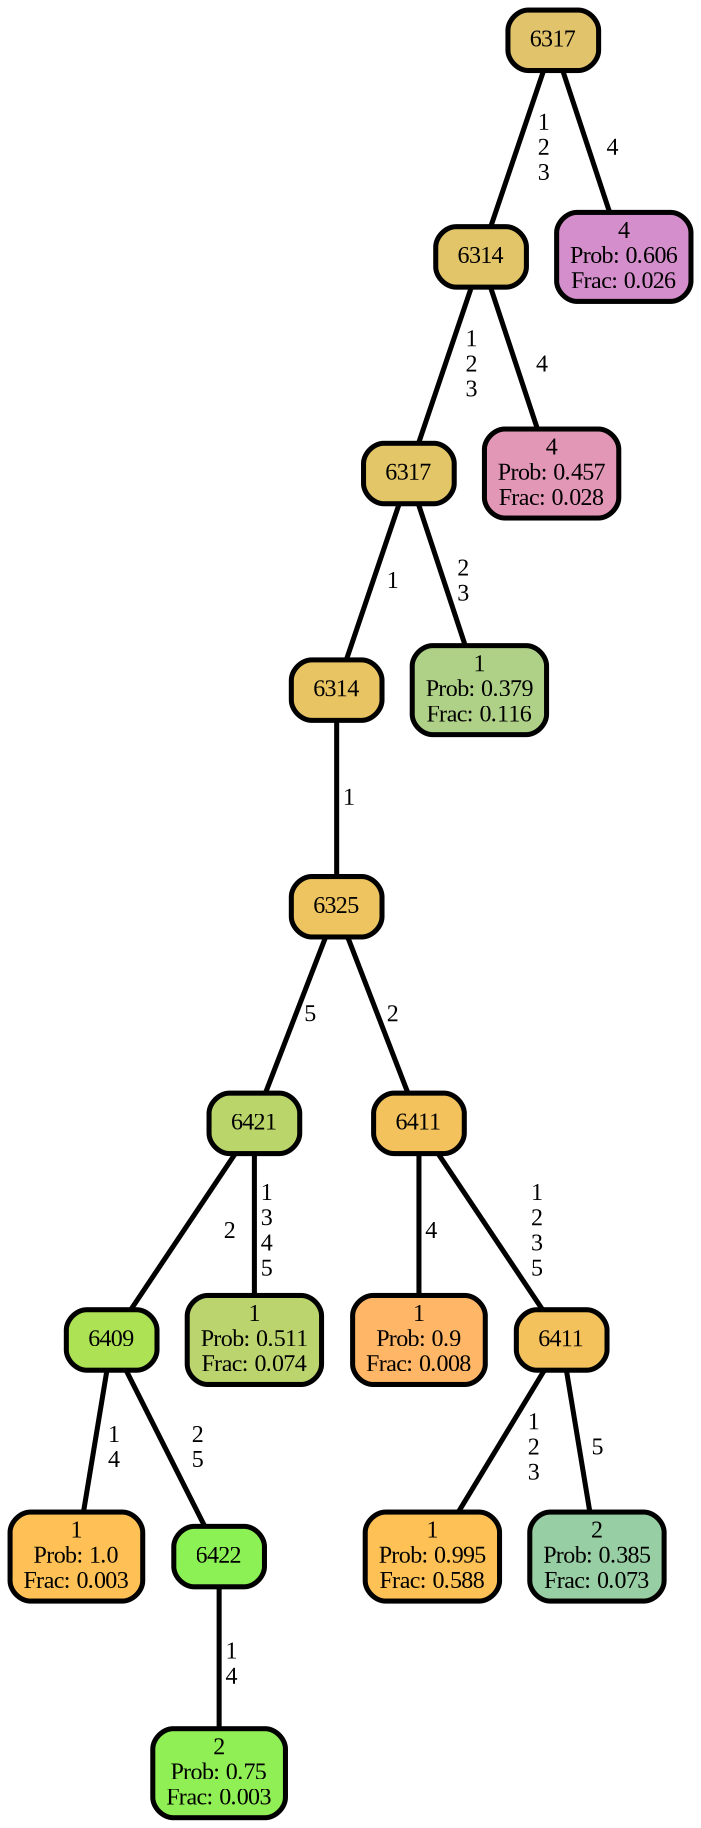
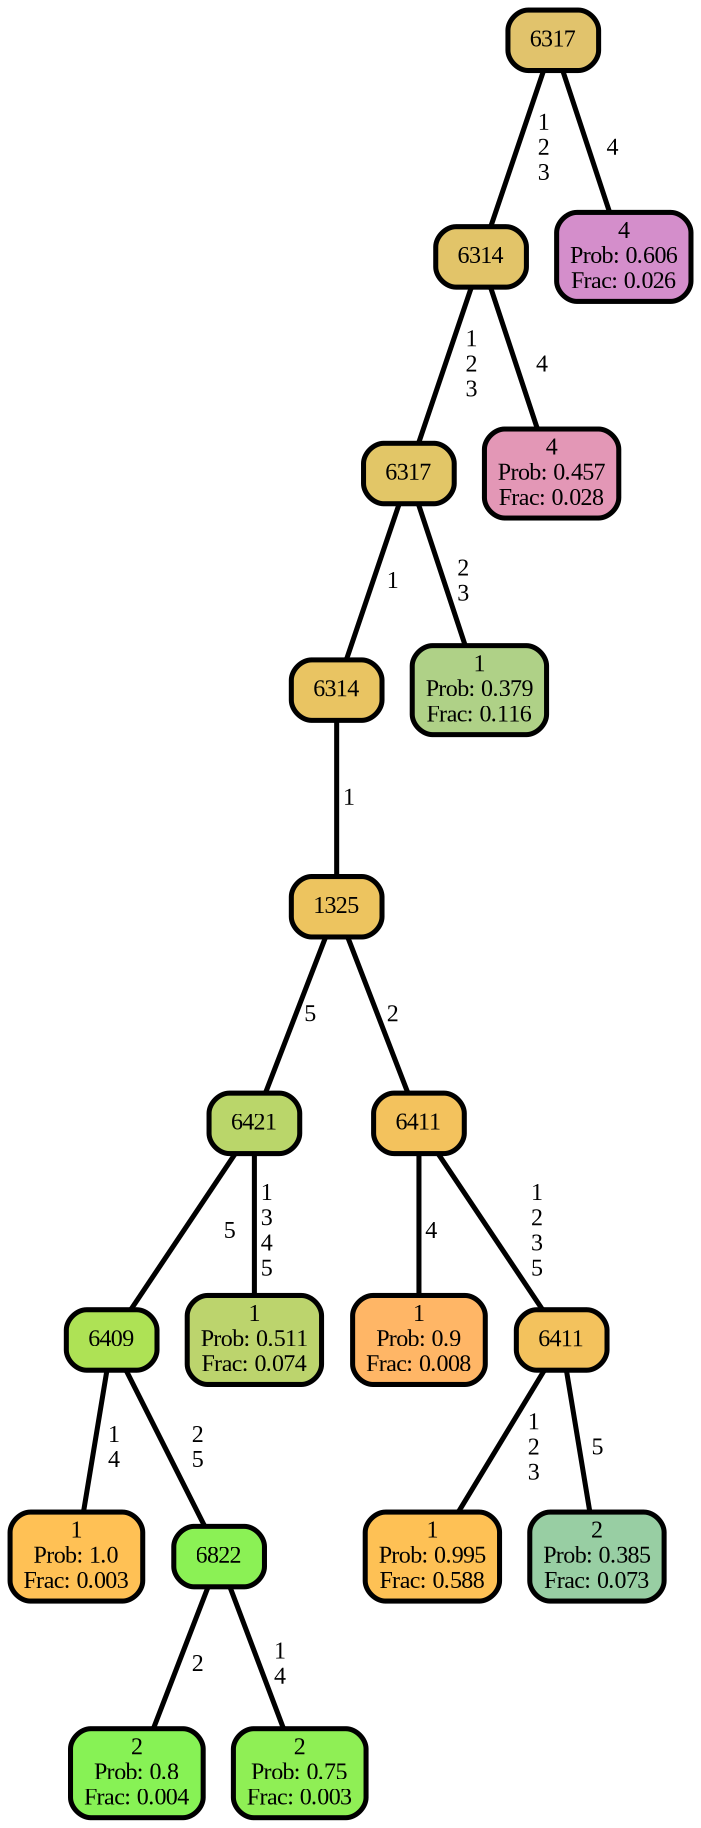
(337, 907) -> (337, 907)
(227, 1232) -> (227, 1232)
(219, 1557) -> (219, 1557)
none -> (137, 1773)
